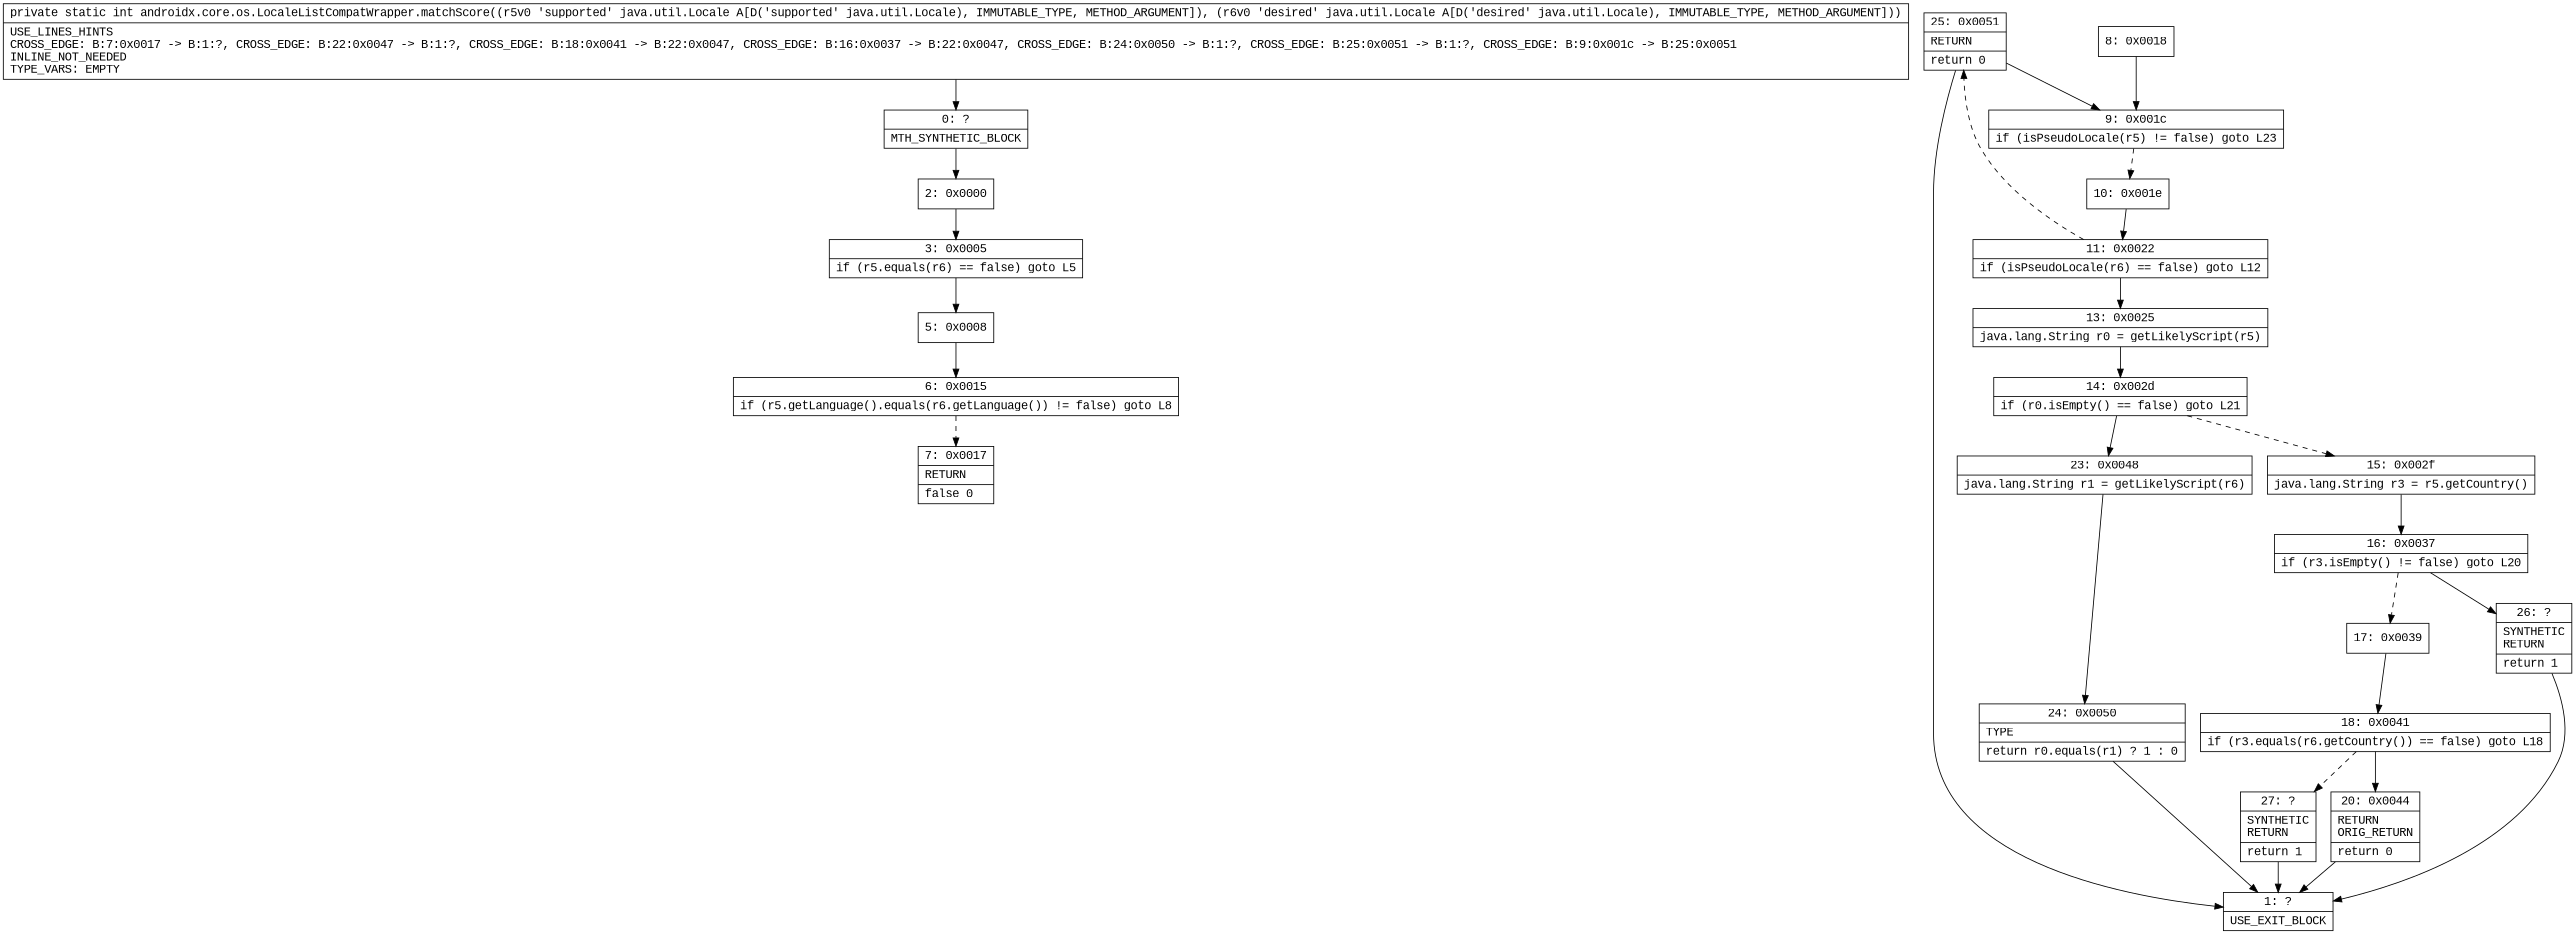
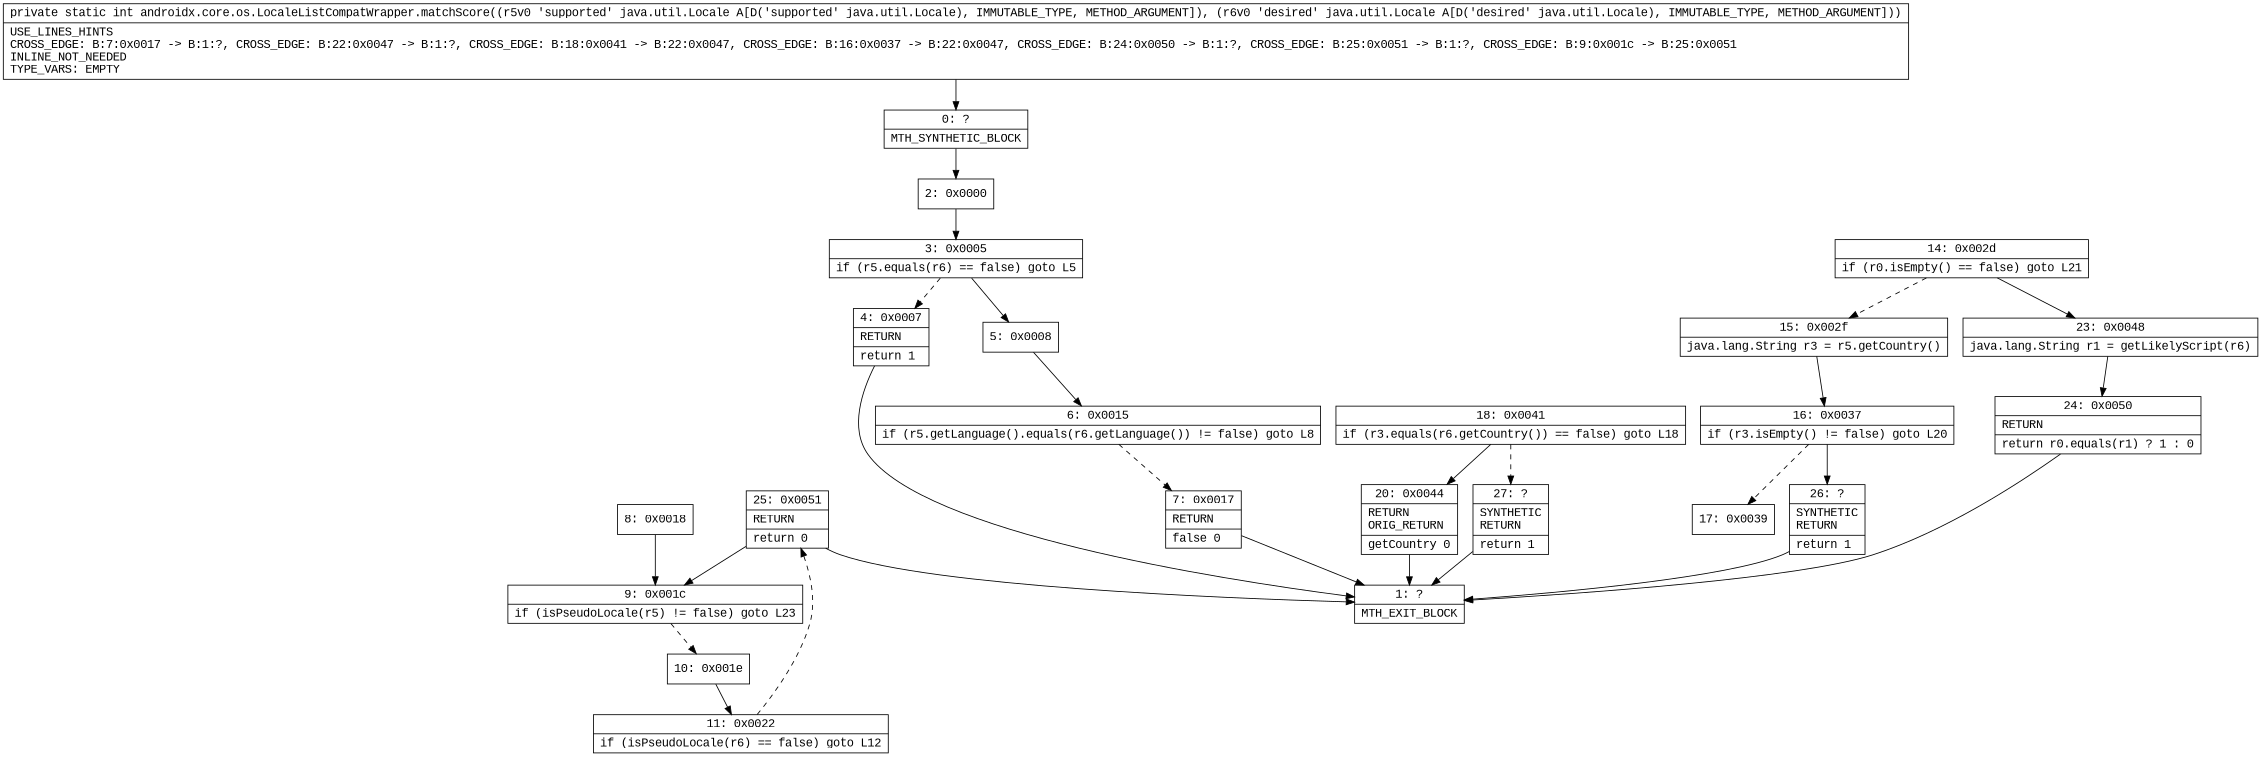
(2120, 328) -> none
none -> (891, 337)
none -> (1299, 559)
(2382, 679) -> none
(2000, 732) -> (2022, 425)
(2365, 852) -> (1409, 544)
(2278, 921) -> (1409, 613)
